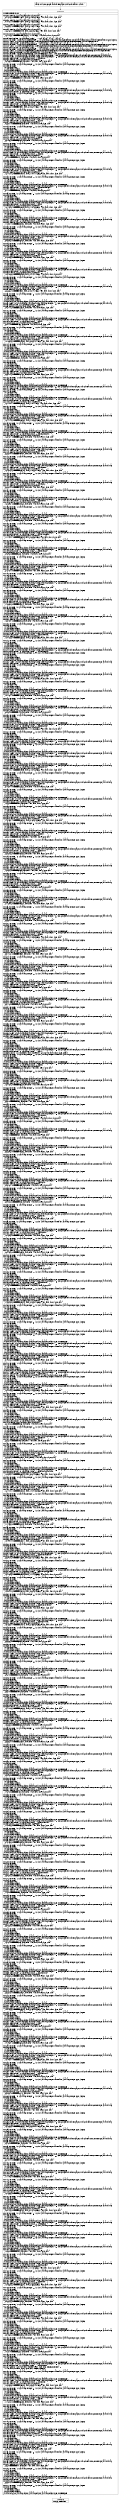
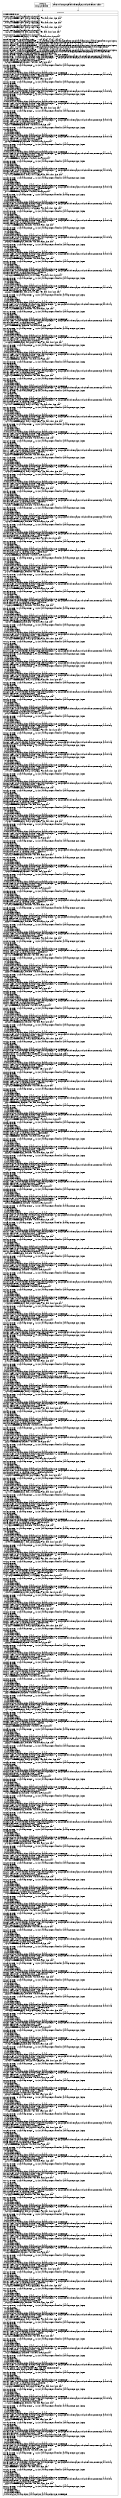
(60, 2496) -> (42, 9)
